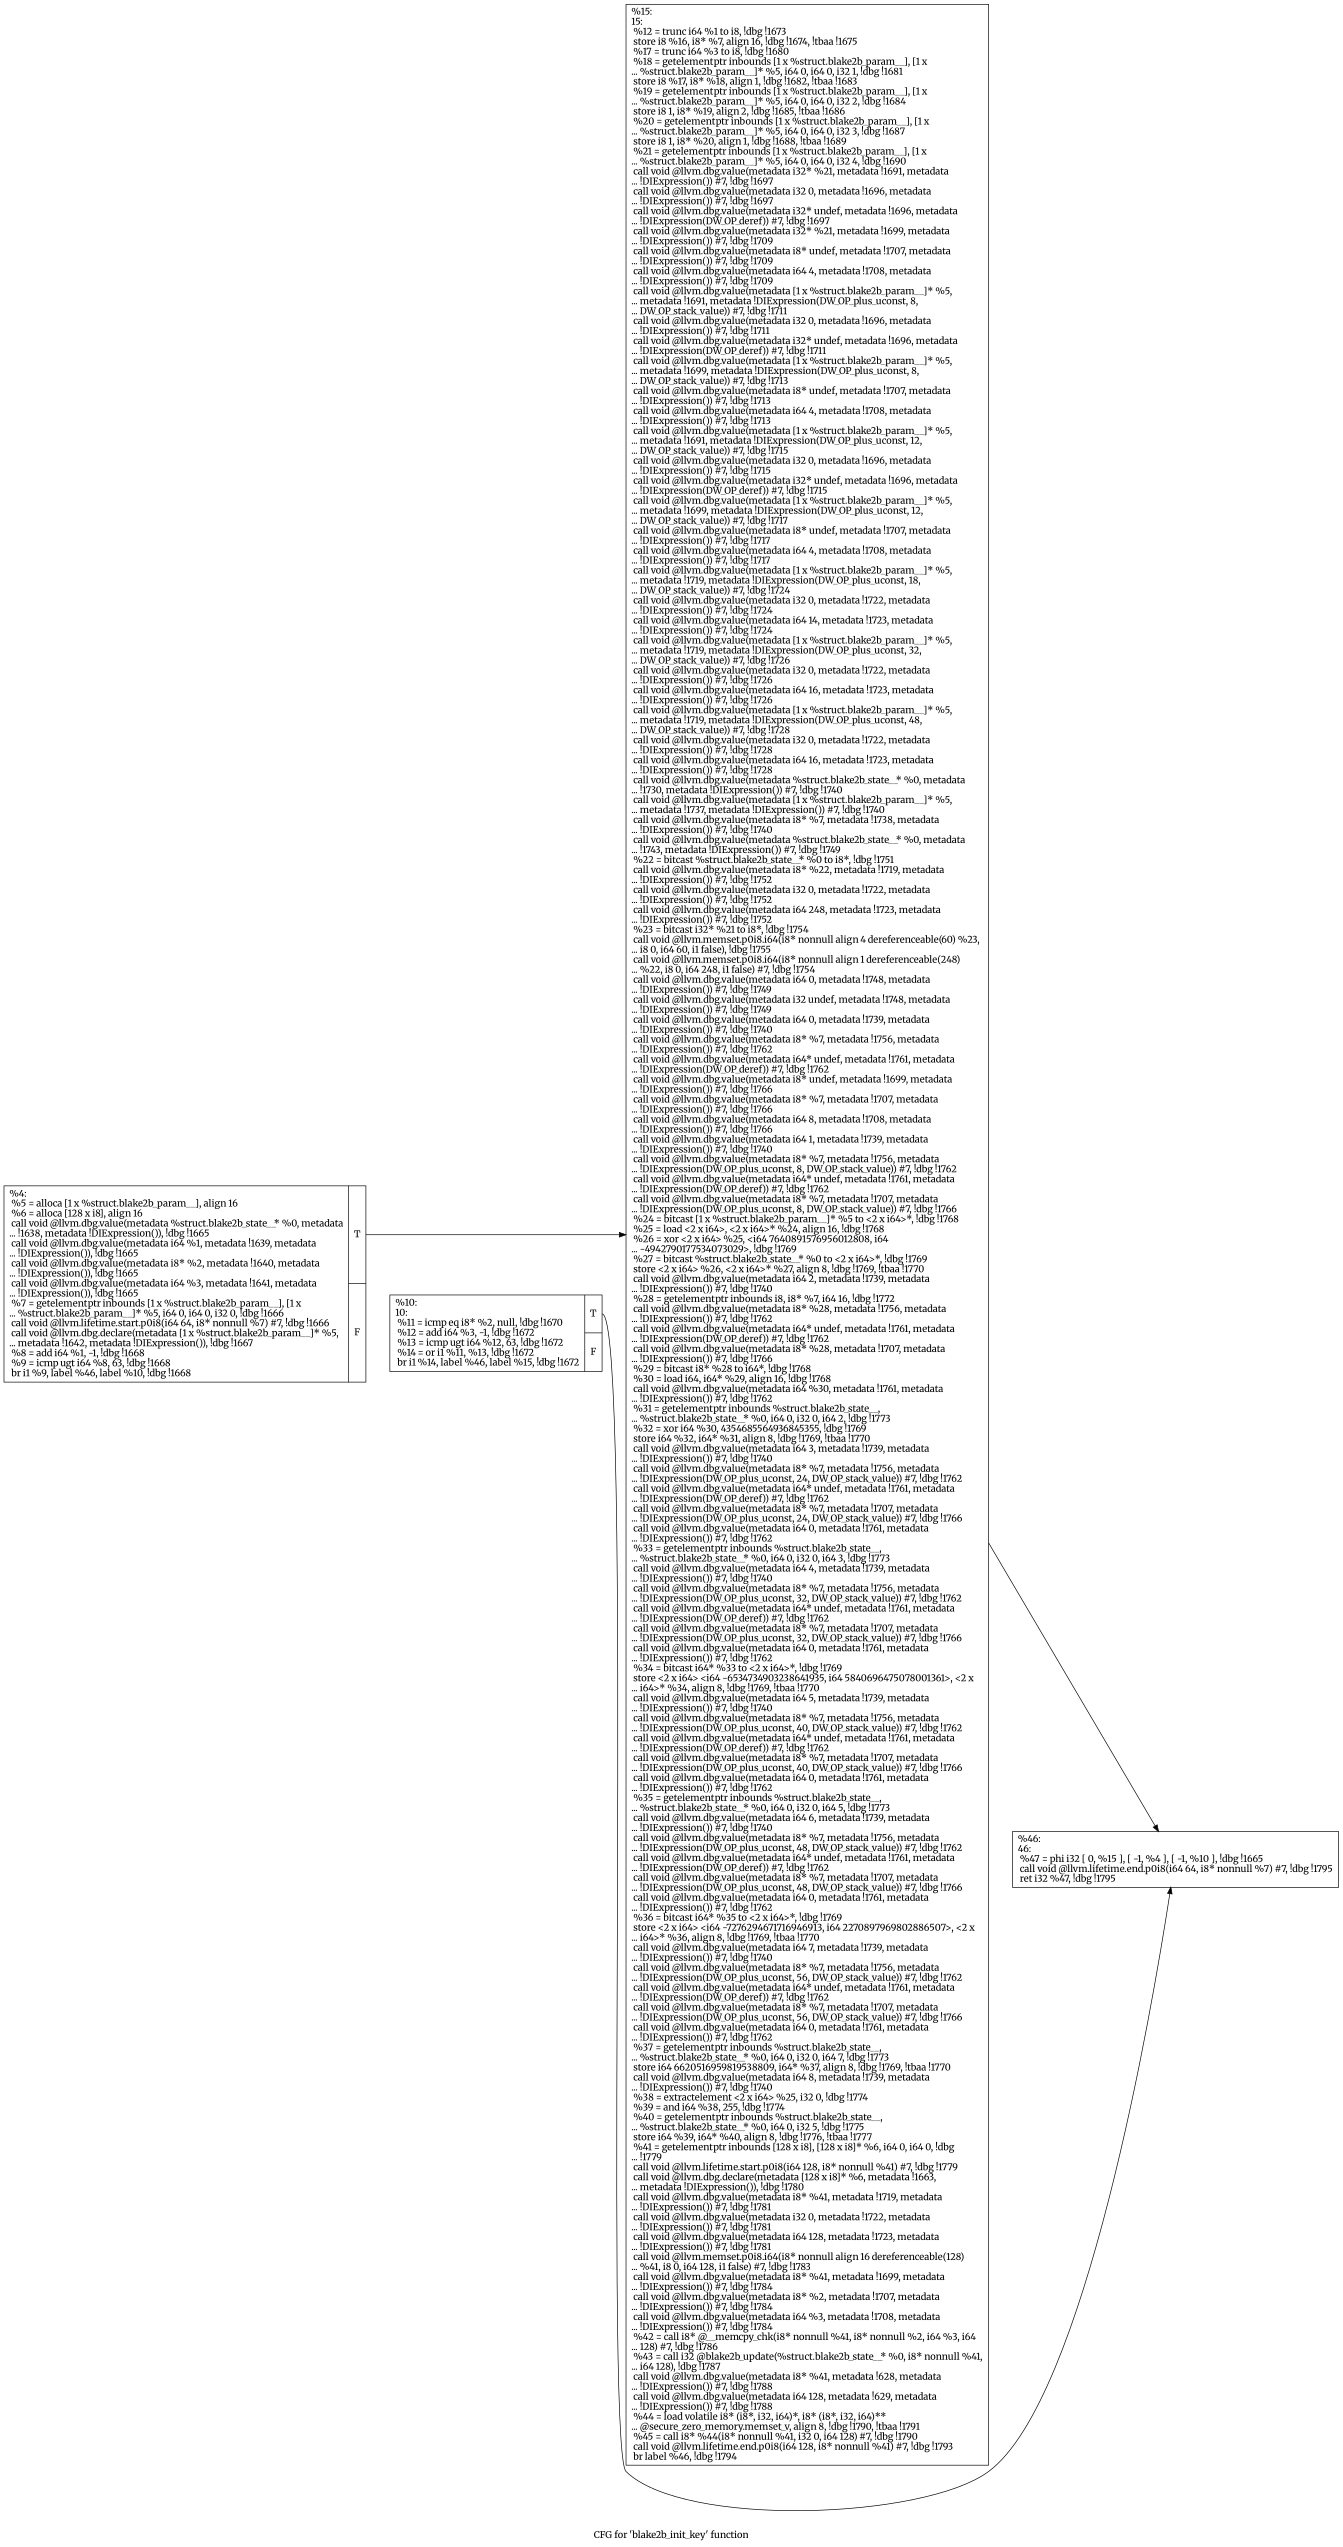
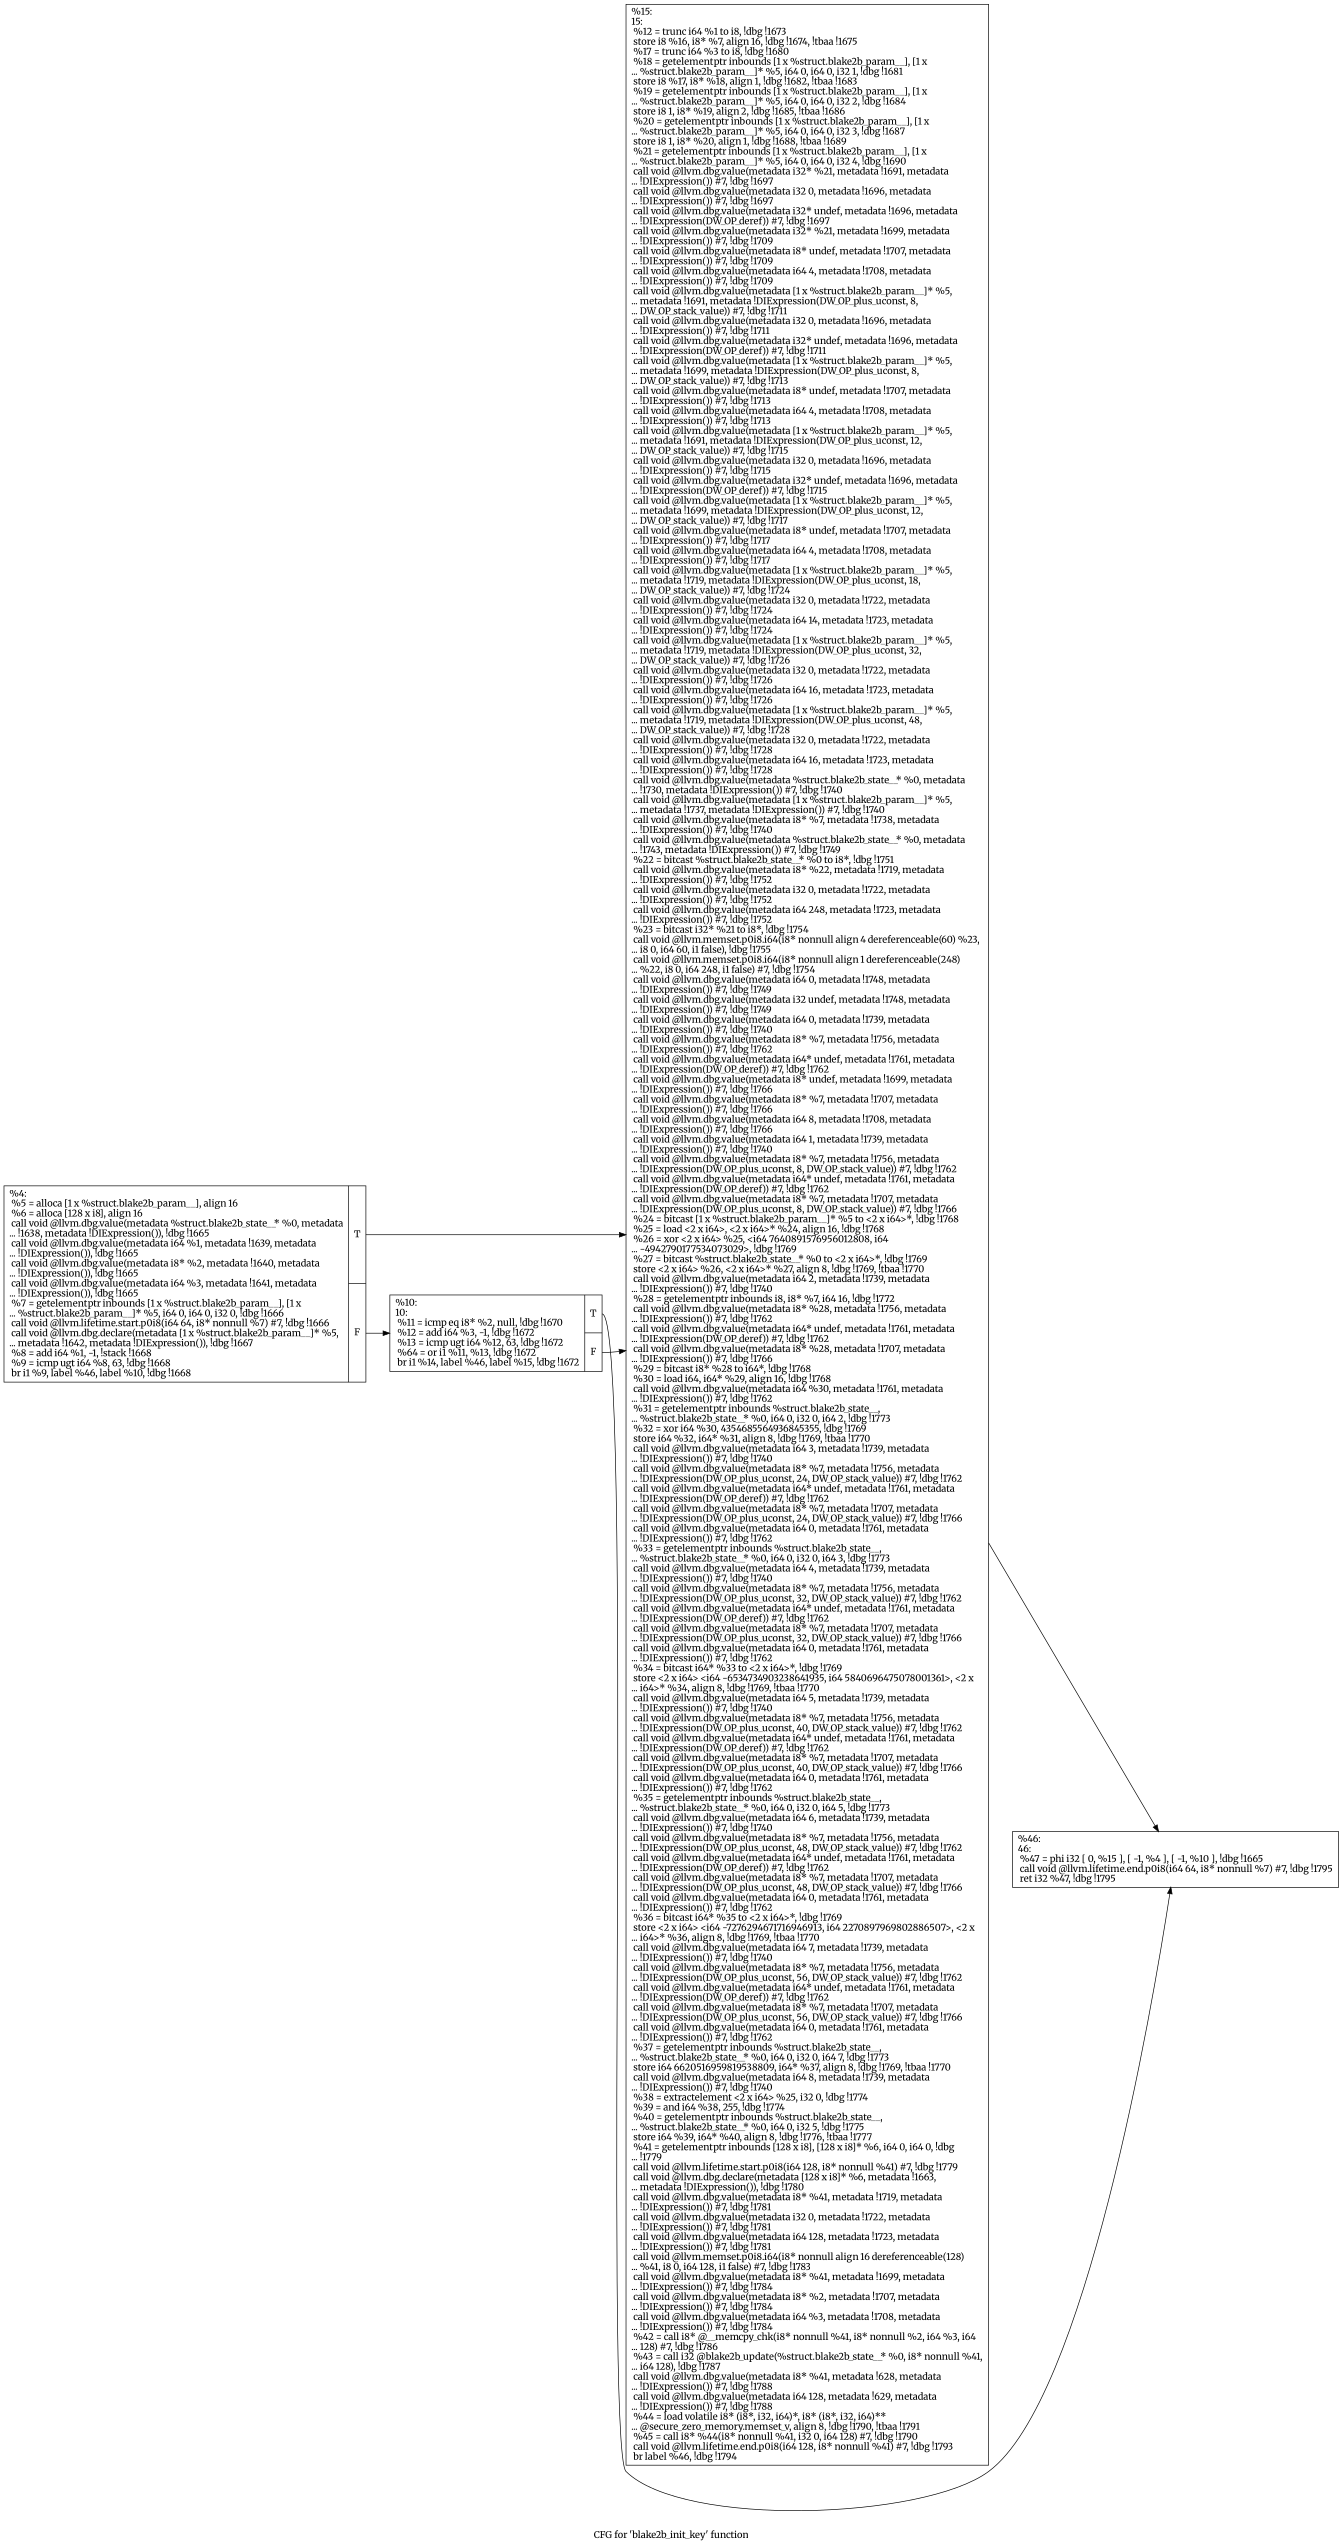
none -> (374, 1333)
none -> (614, 1352)
(77, 1353) -> (80, 1353)
(465, 1353) -> (466, 1353)
